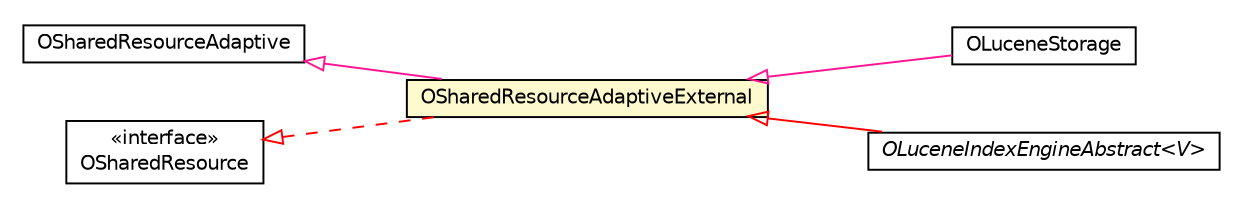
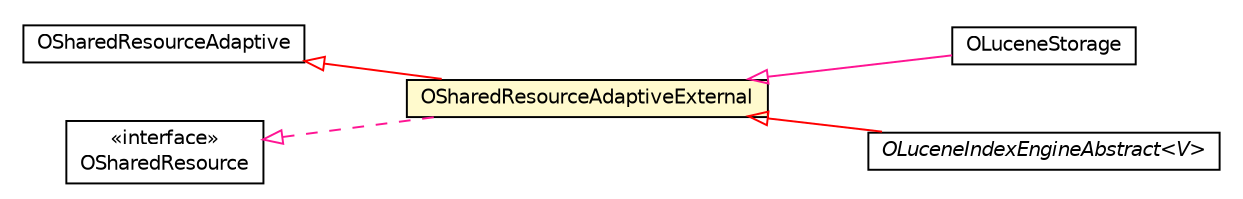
(383, 71) -> (383, 71)
(362, 127) -> (362, 127)
